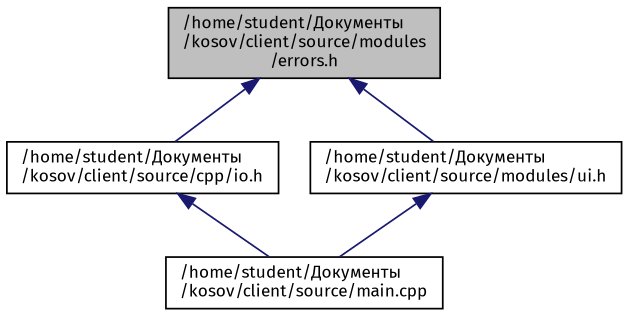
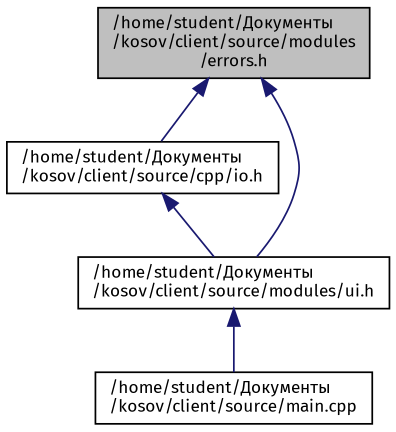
(231, 230) -> (194, 232)
